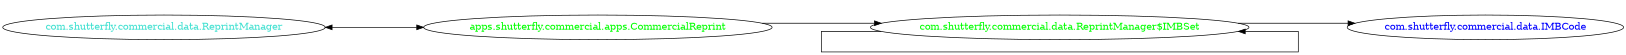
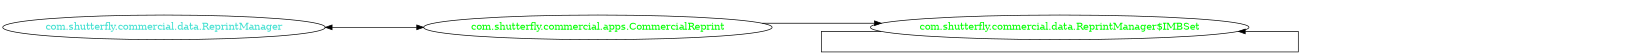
(598, 27) -> (598, 27)
(1485, 27) -> none
